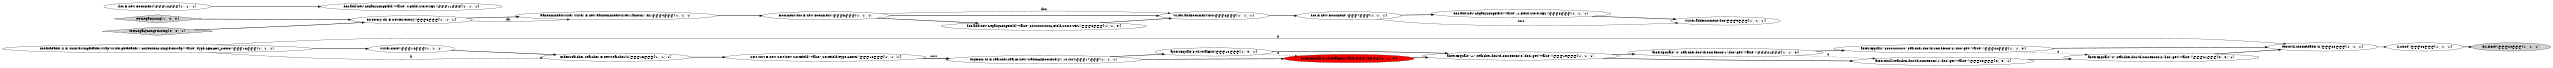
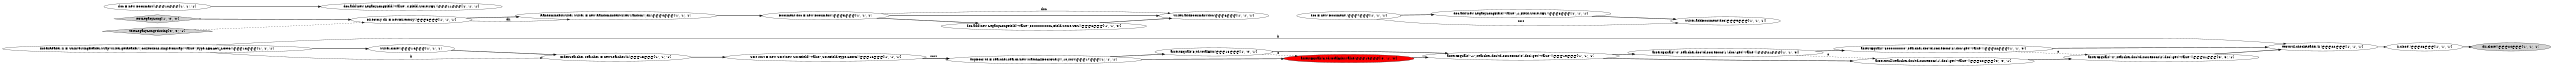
(1282, 16) -> none
(278, 27) -> (278, 27)
